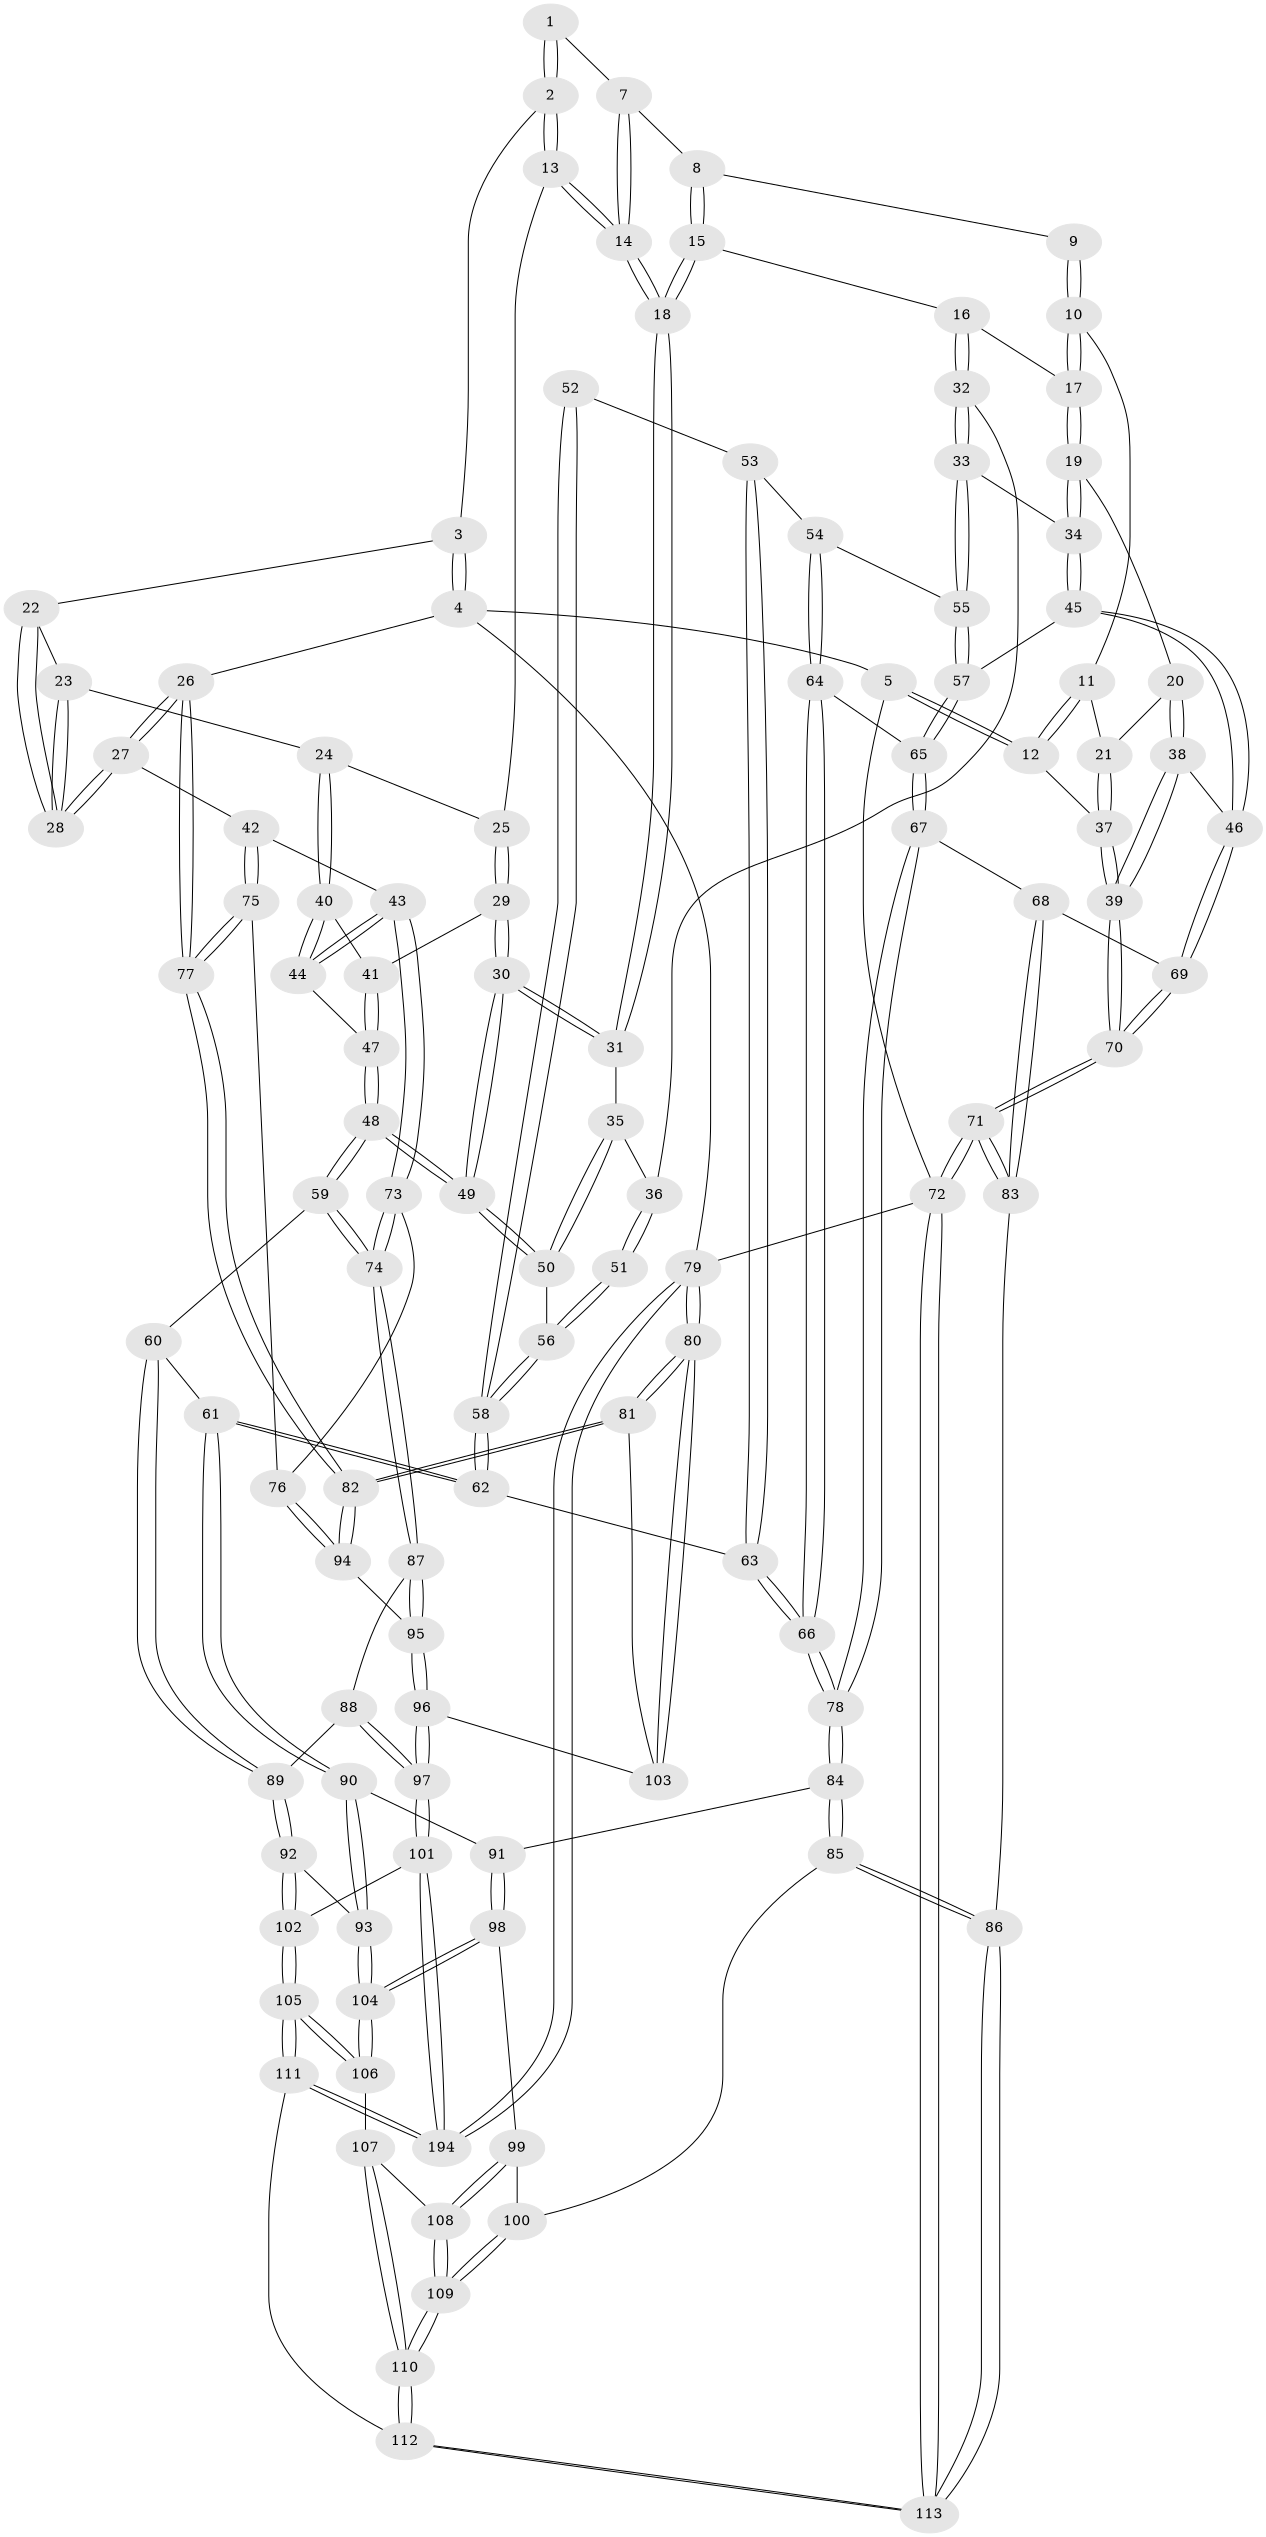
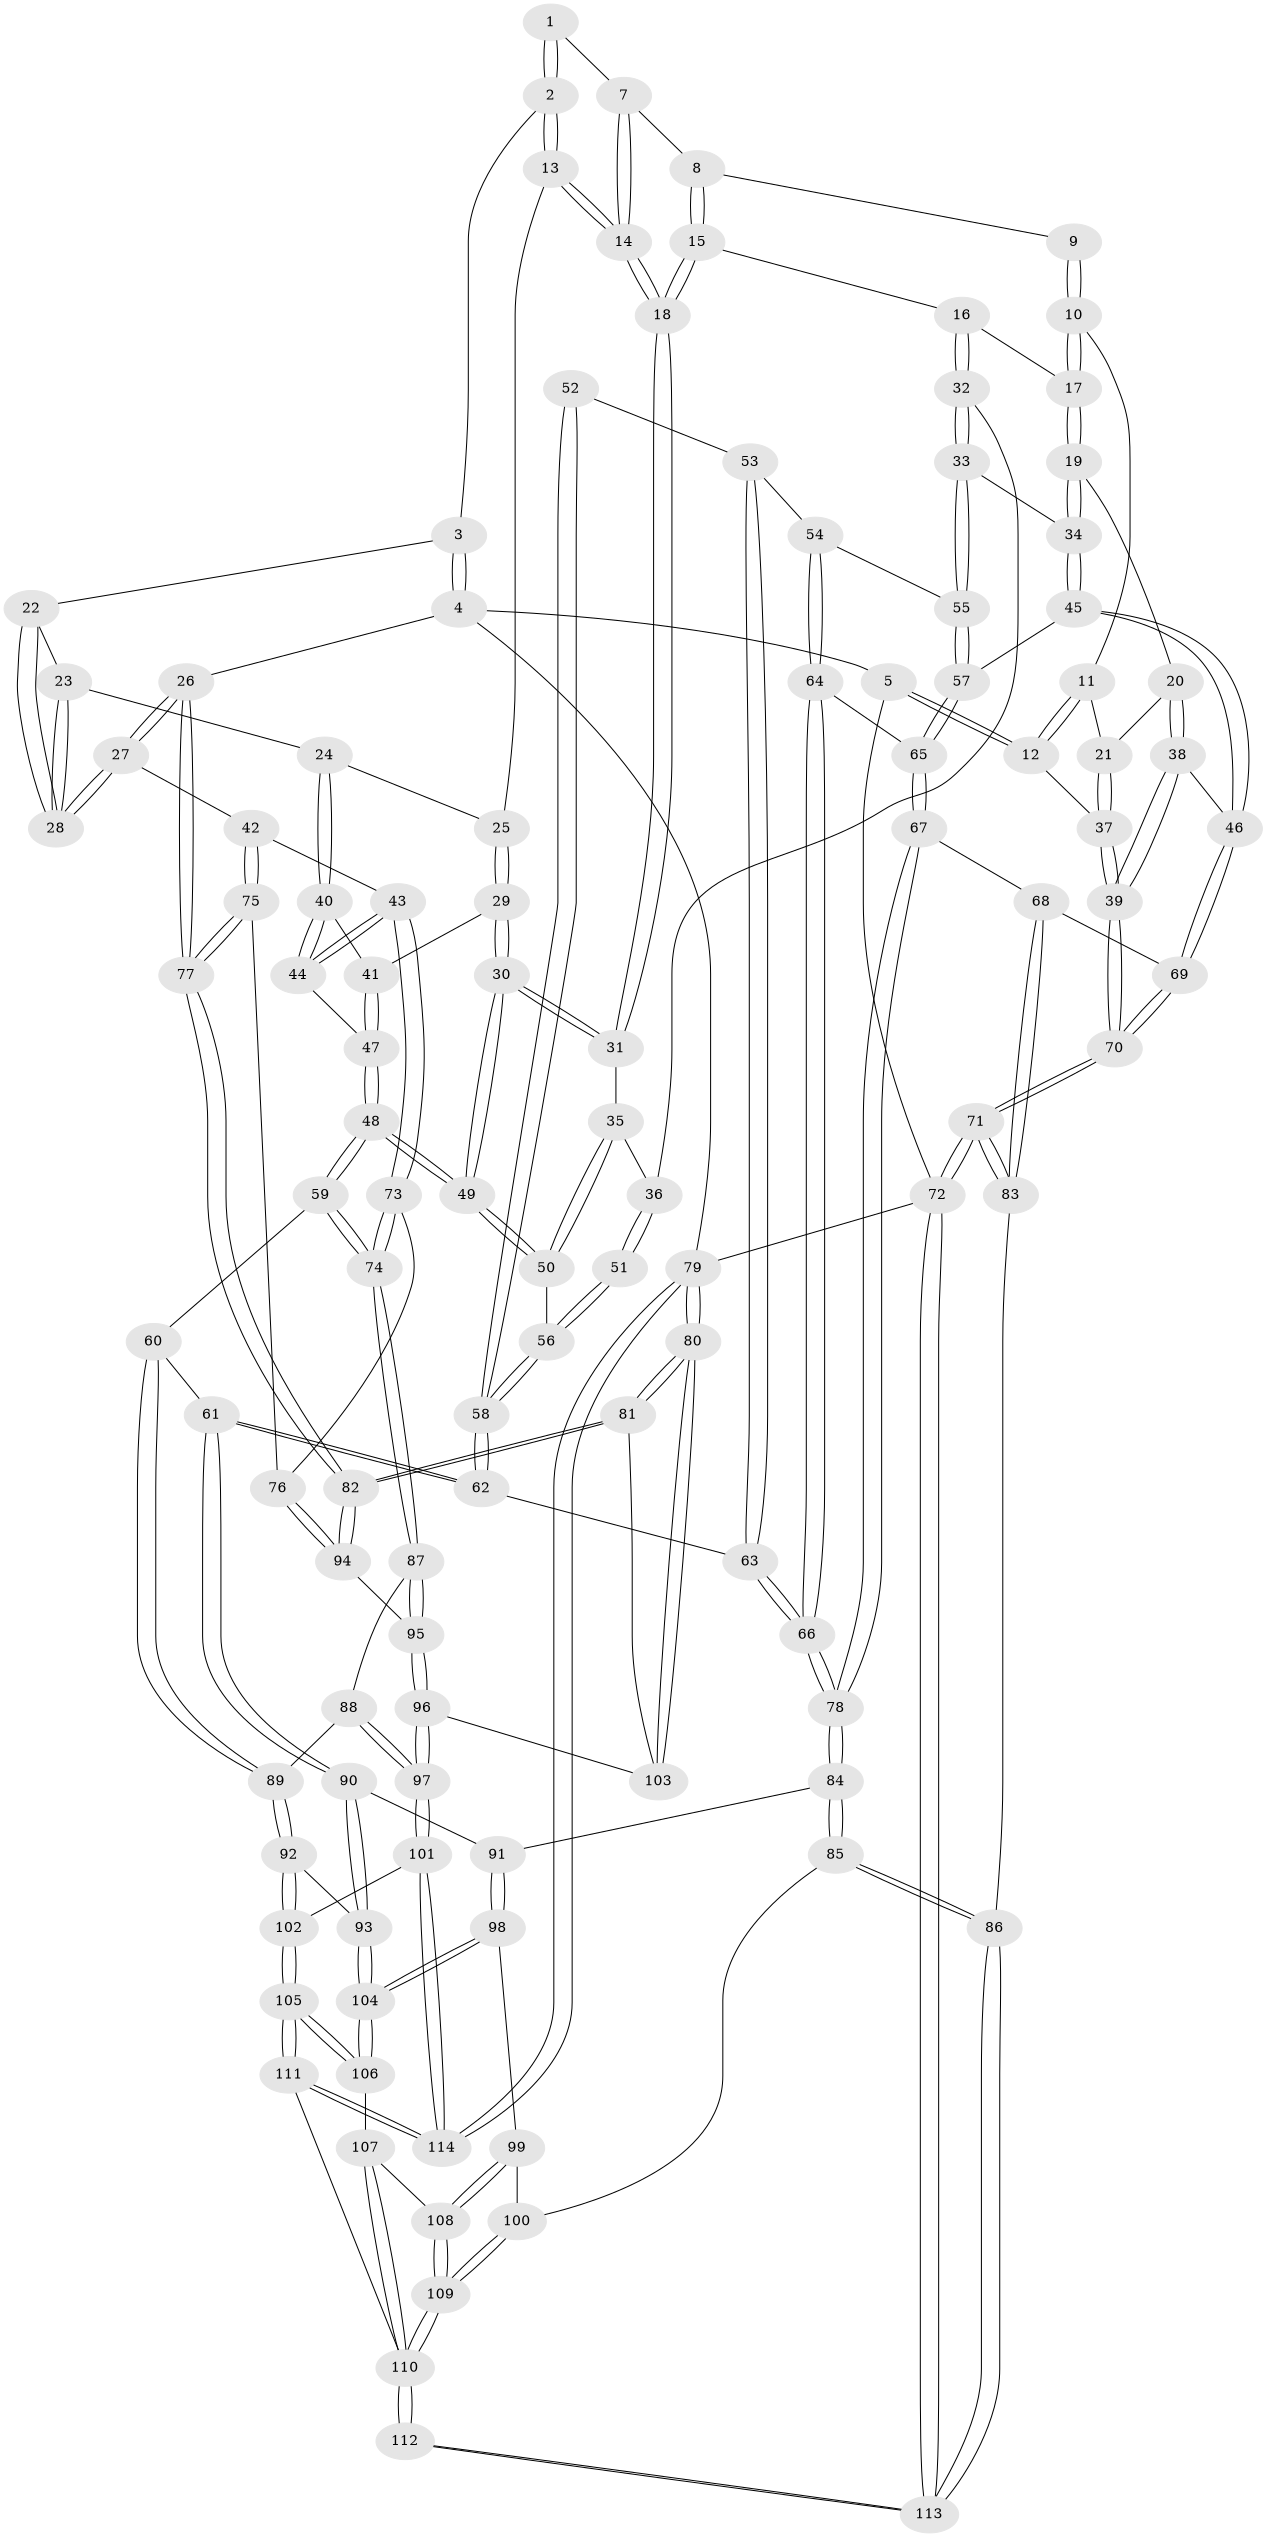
(442, 2148) -> (442, 2148)
(269, 2286) -> (347, 2221)
